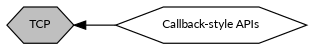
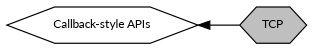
(101, 25) -> (225, 25)
